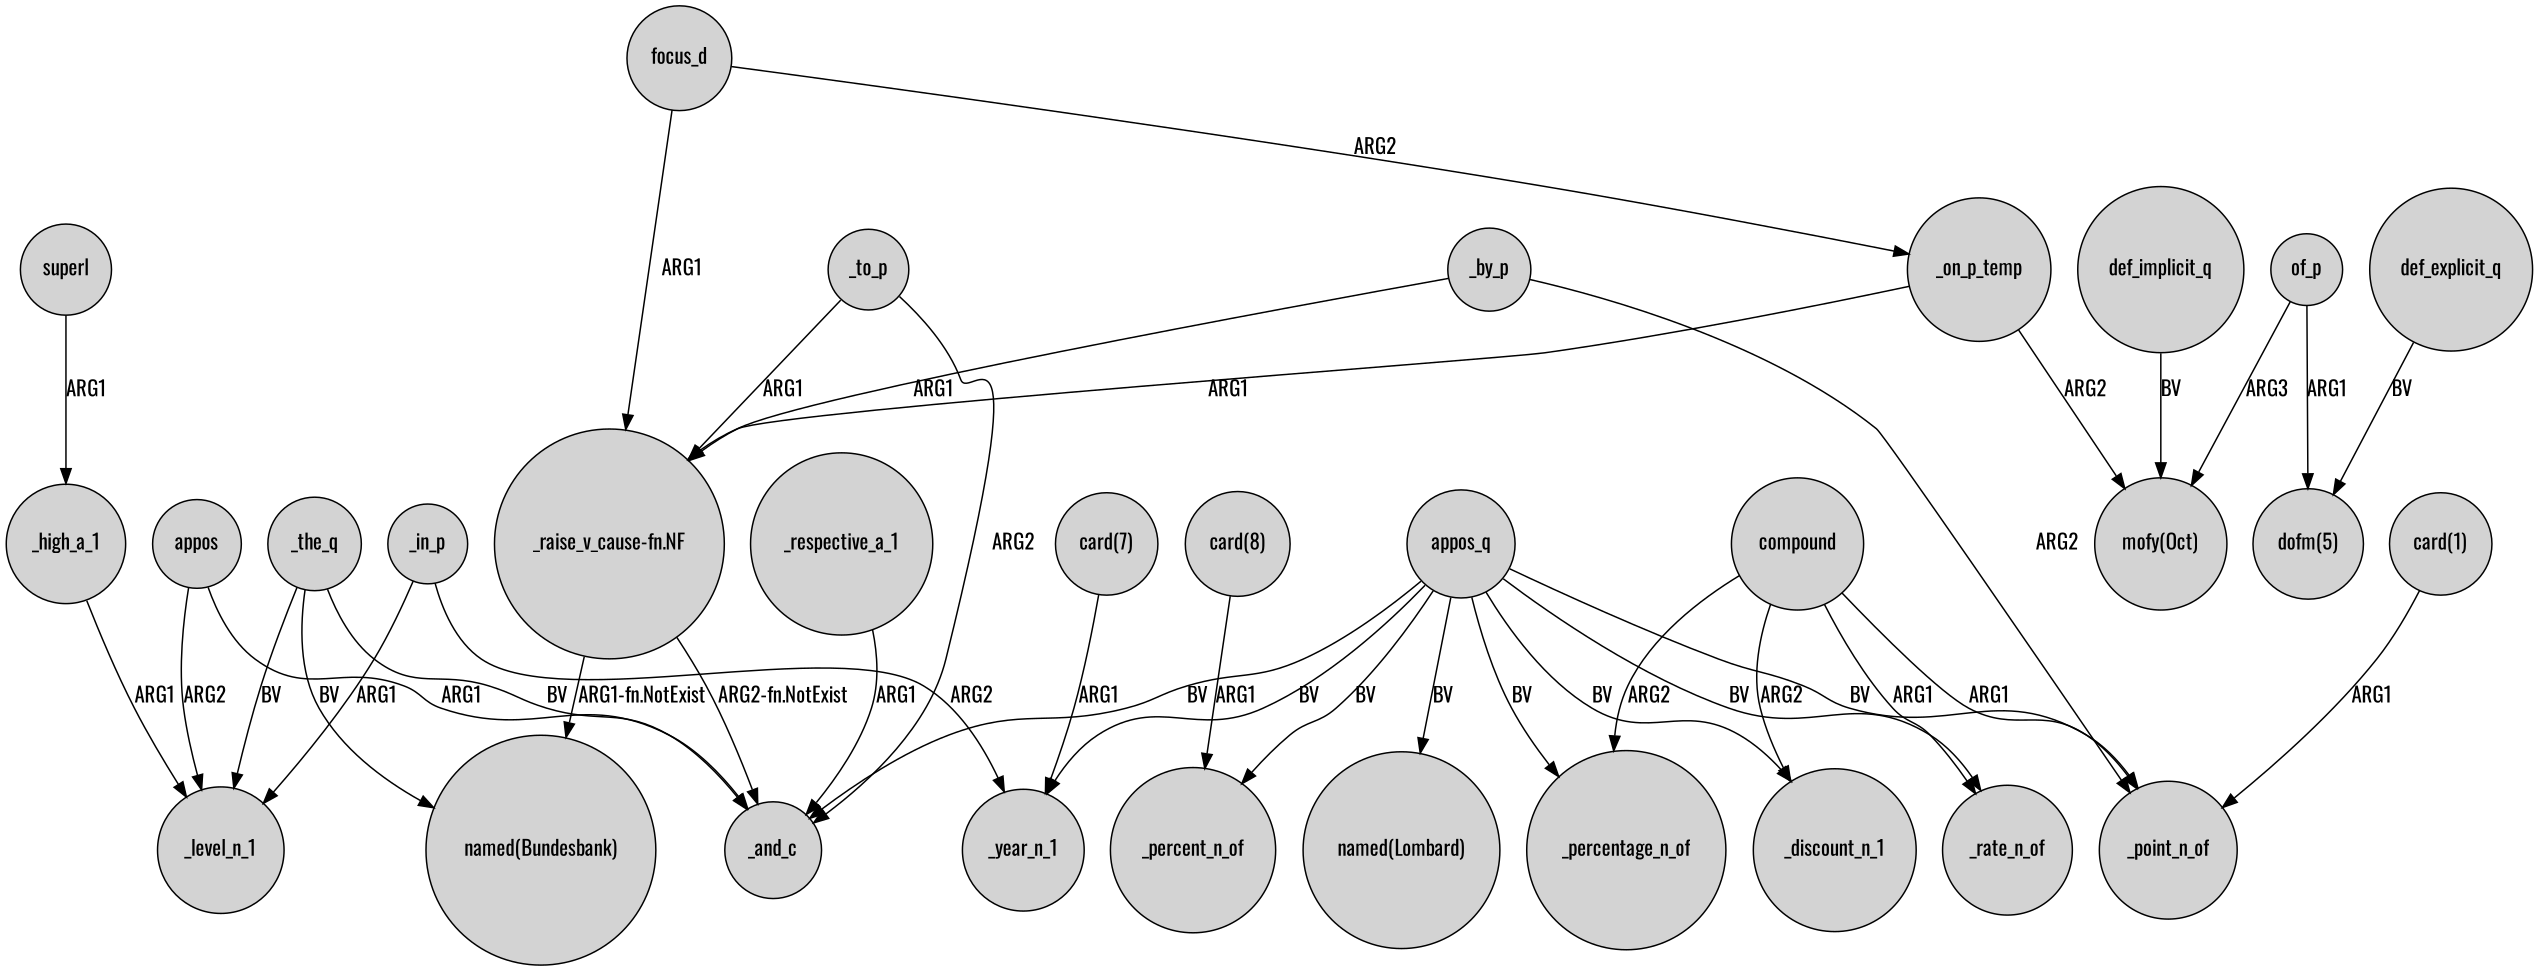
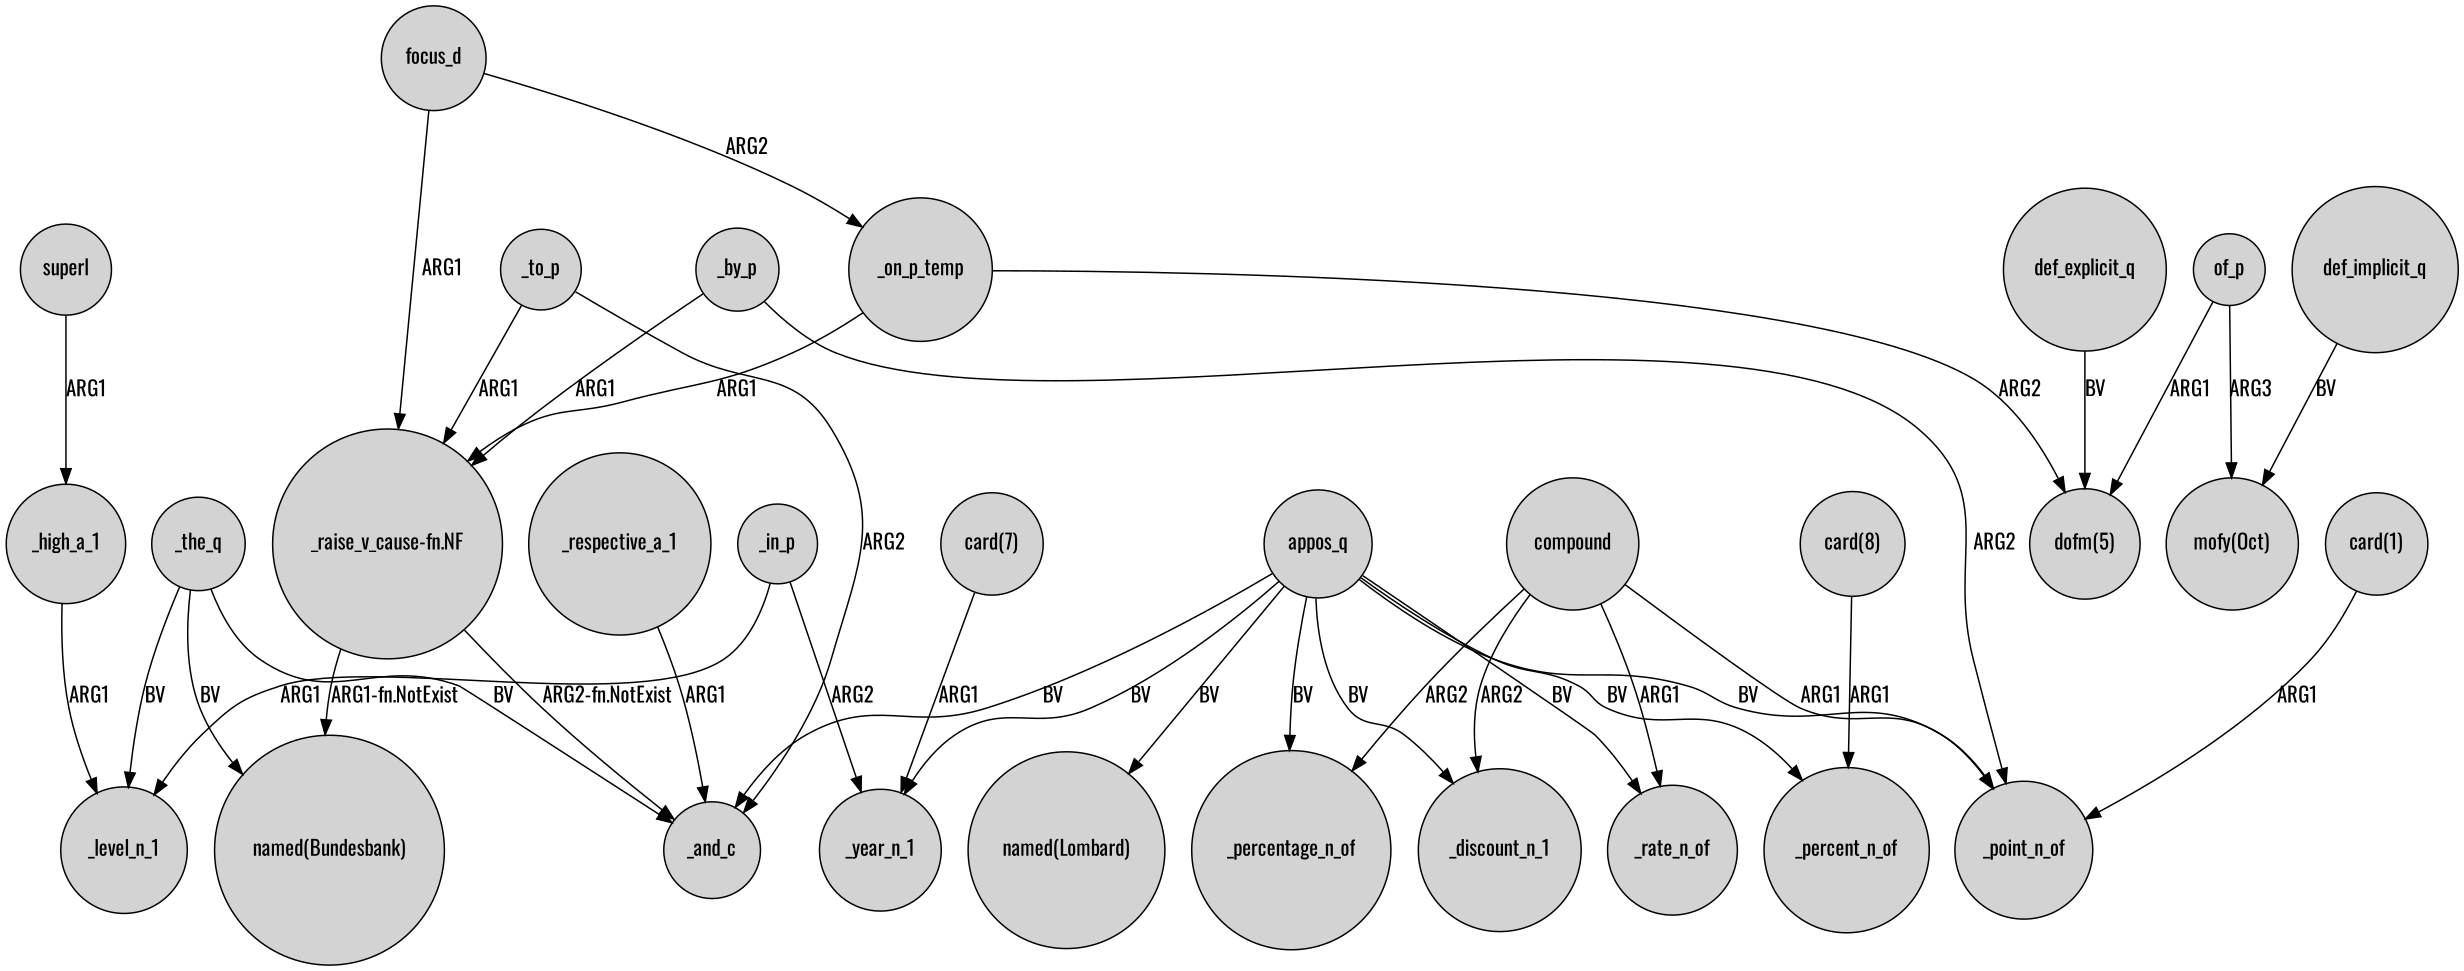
(2067, 403) -> (1554, 293)
(197, 544) -> none
